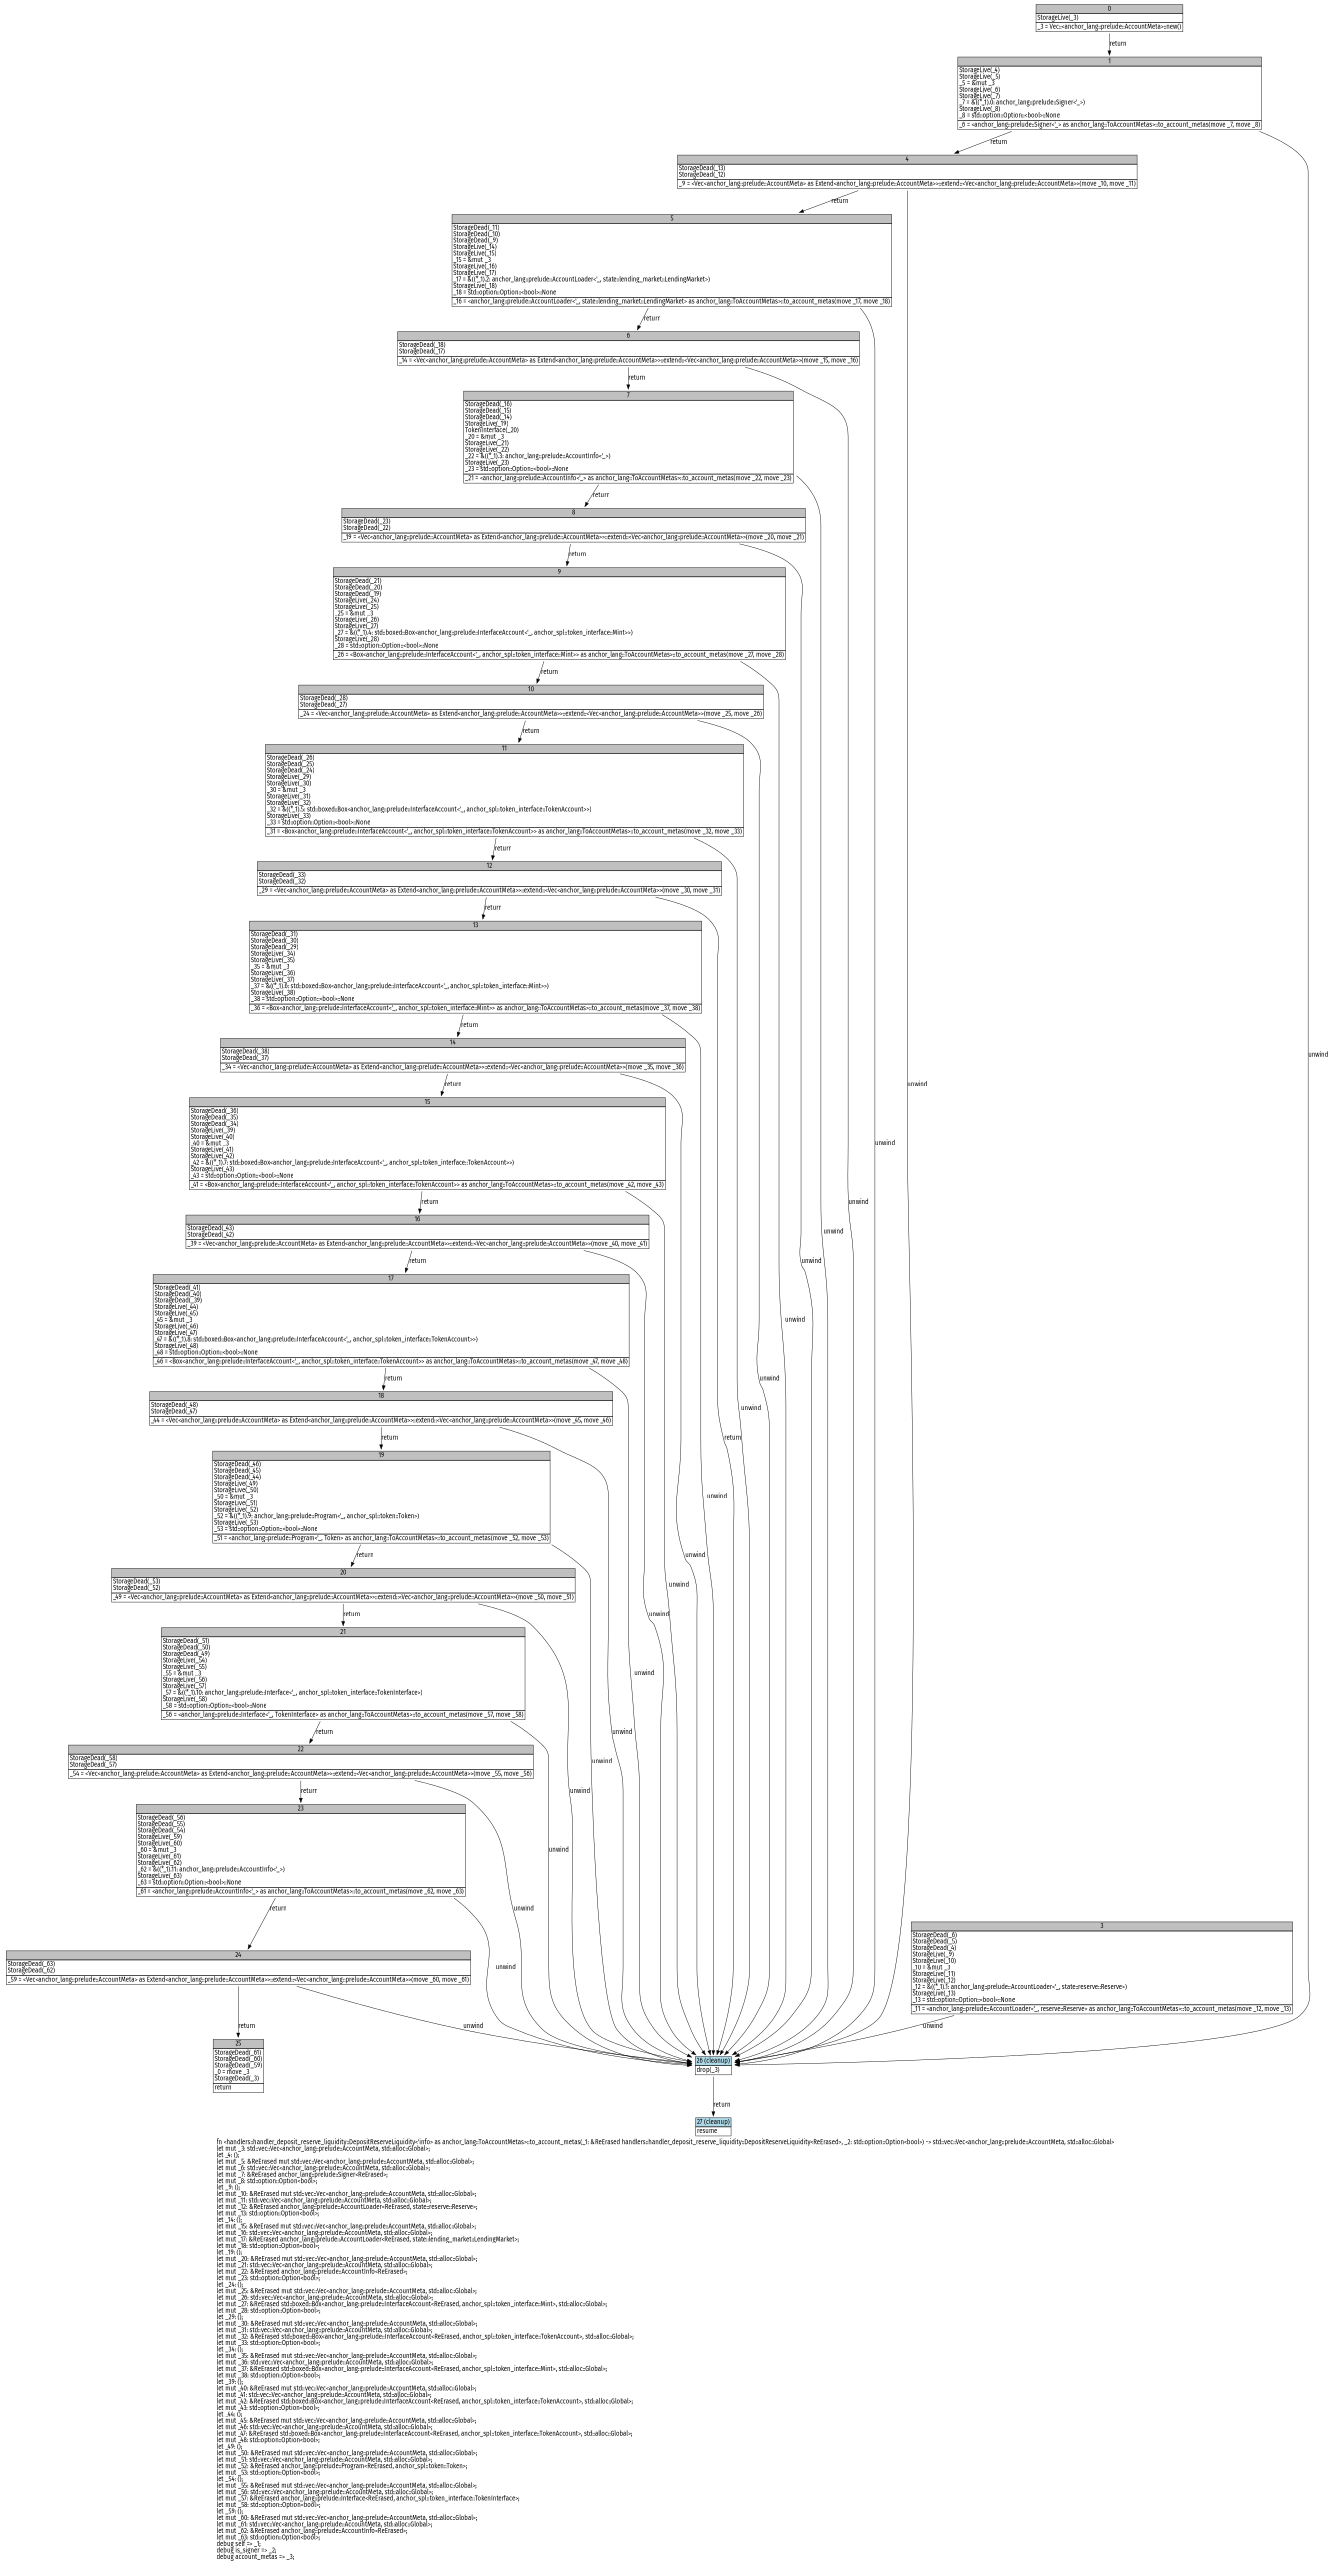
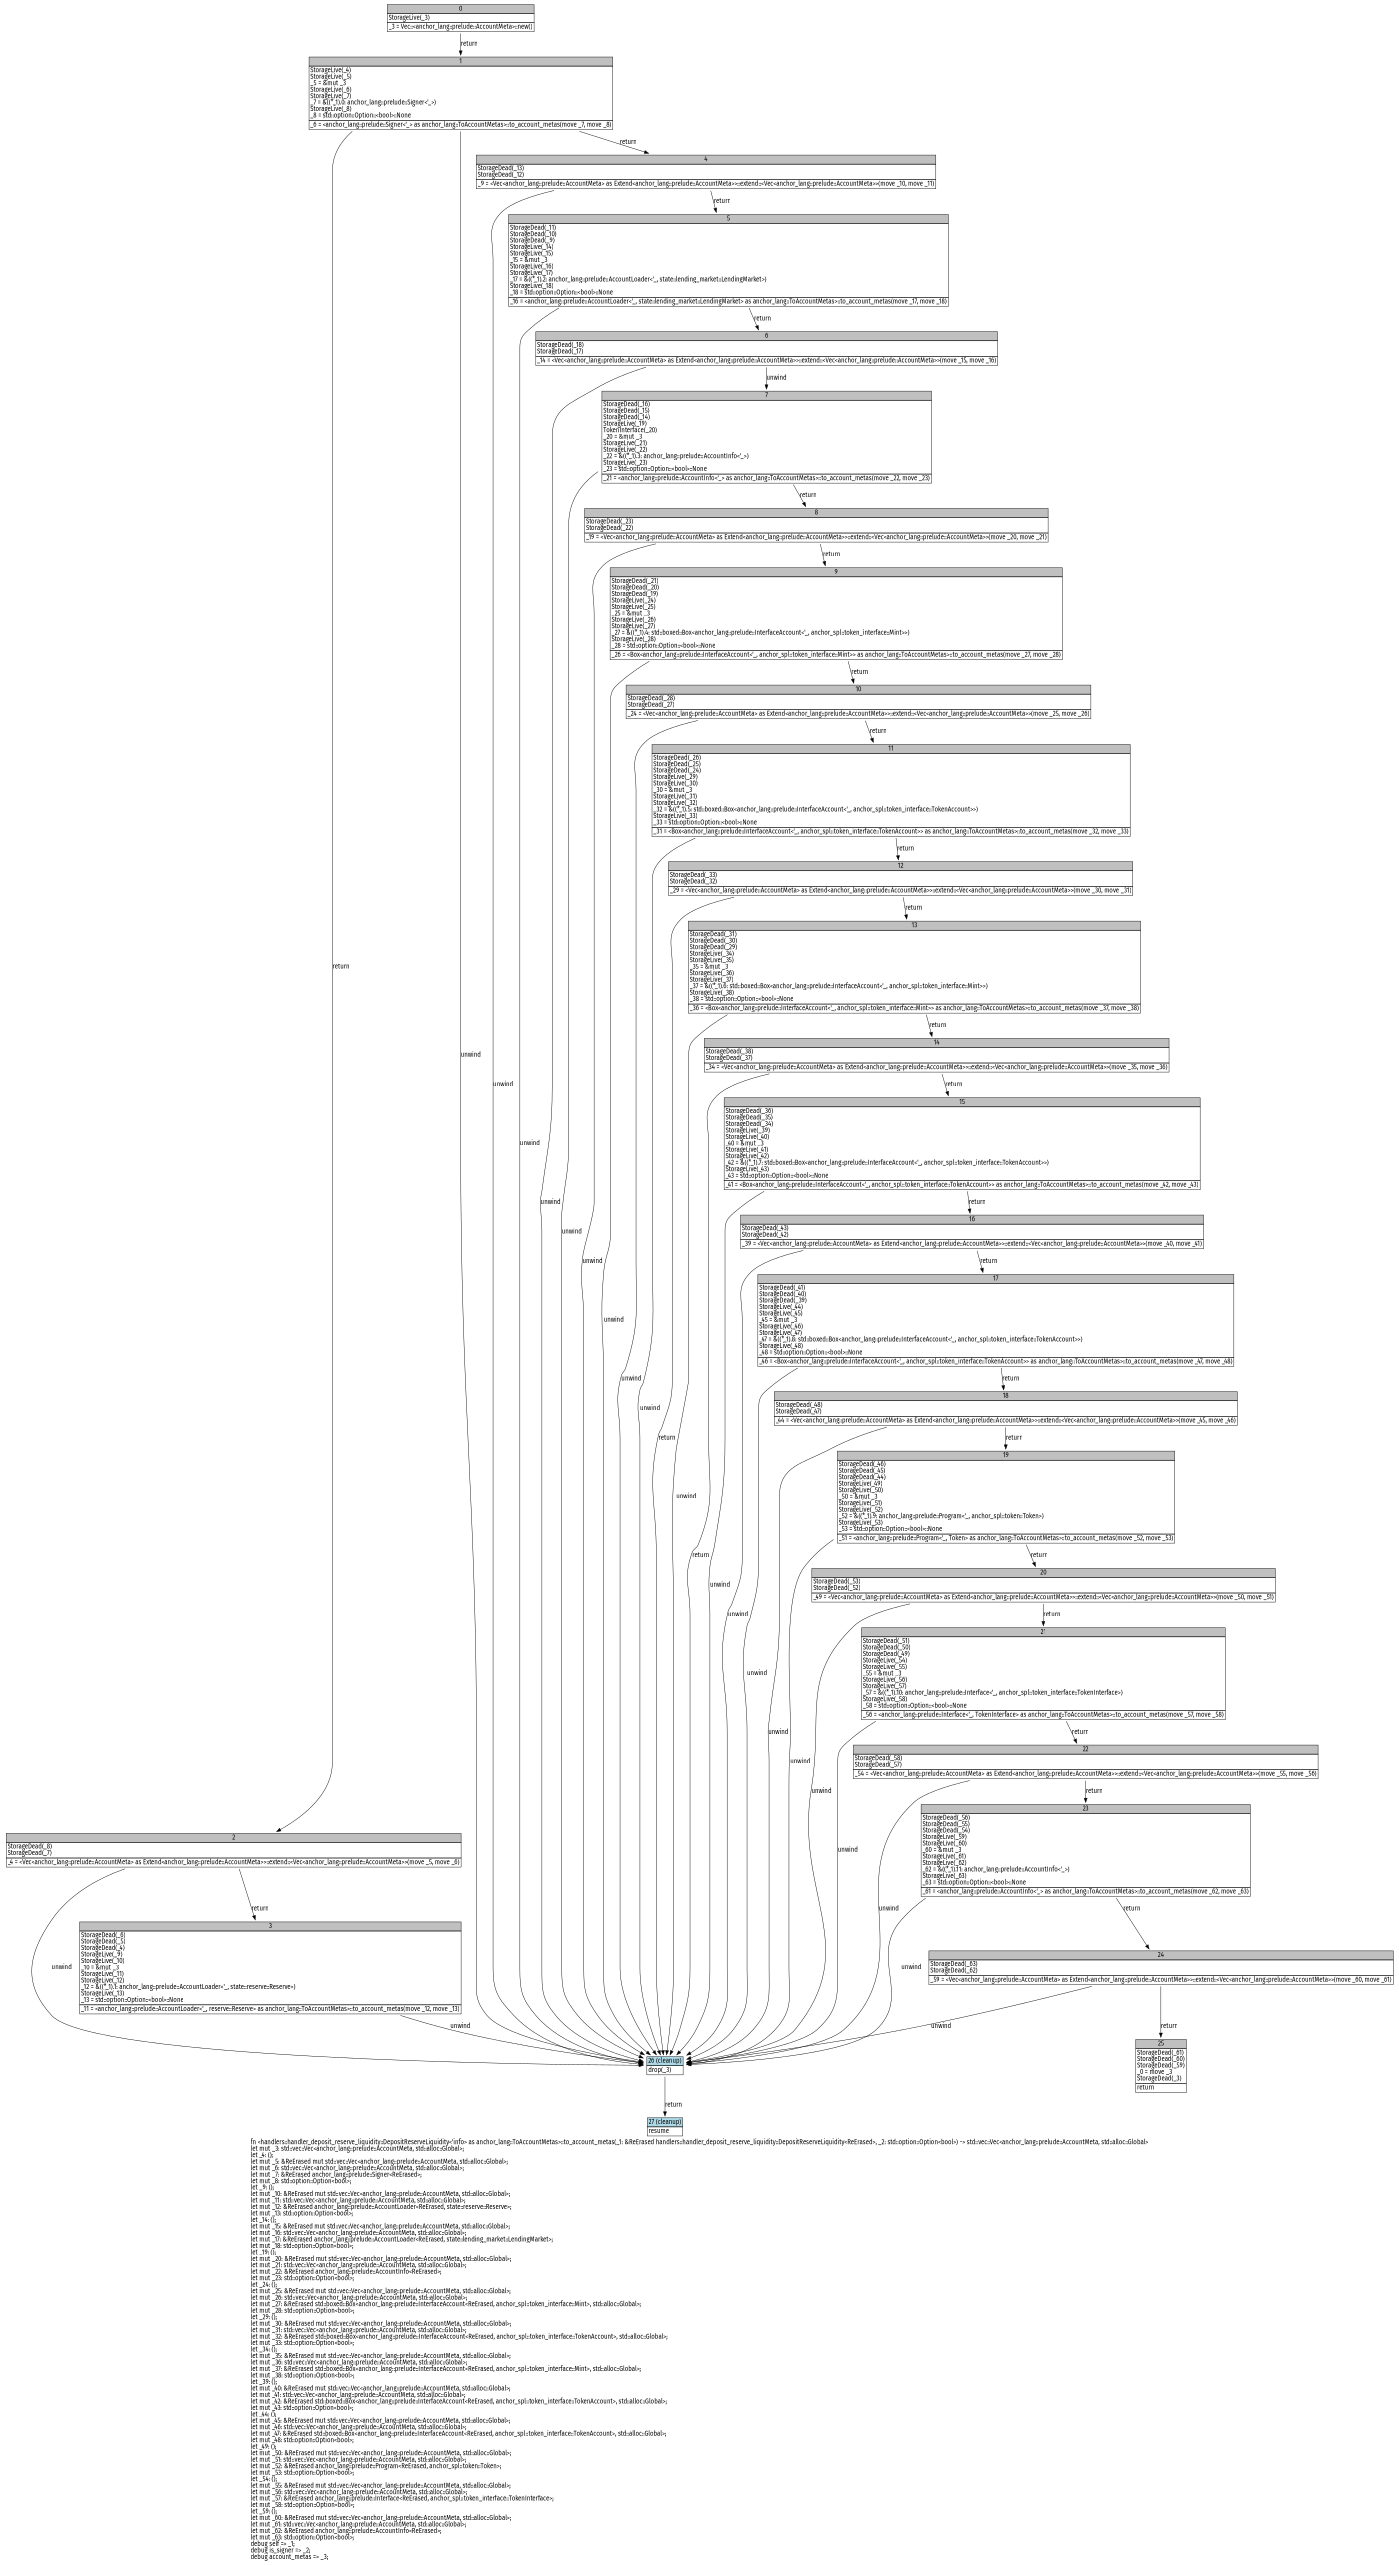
(637, 378) -> (777, 378)
(695, 1556) -> (701, 1556)
none -> (233, 1850)
